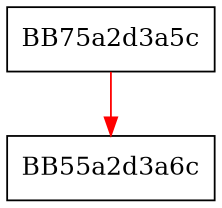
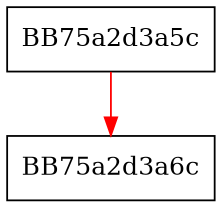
(111, 168) -> (111, 168)
